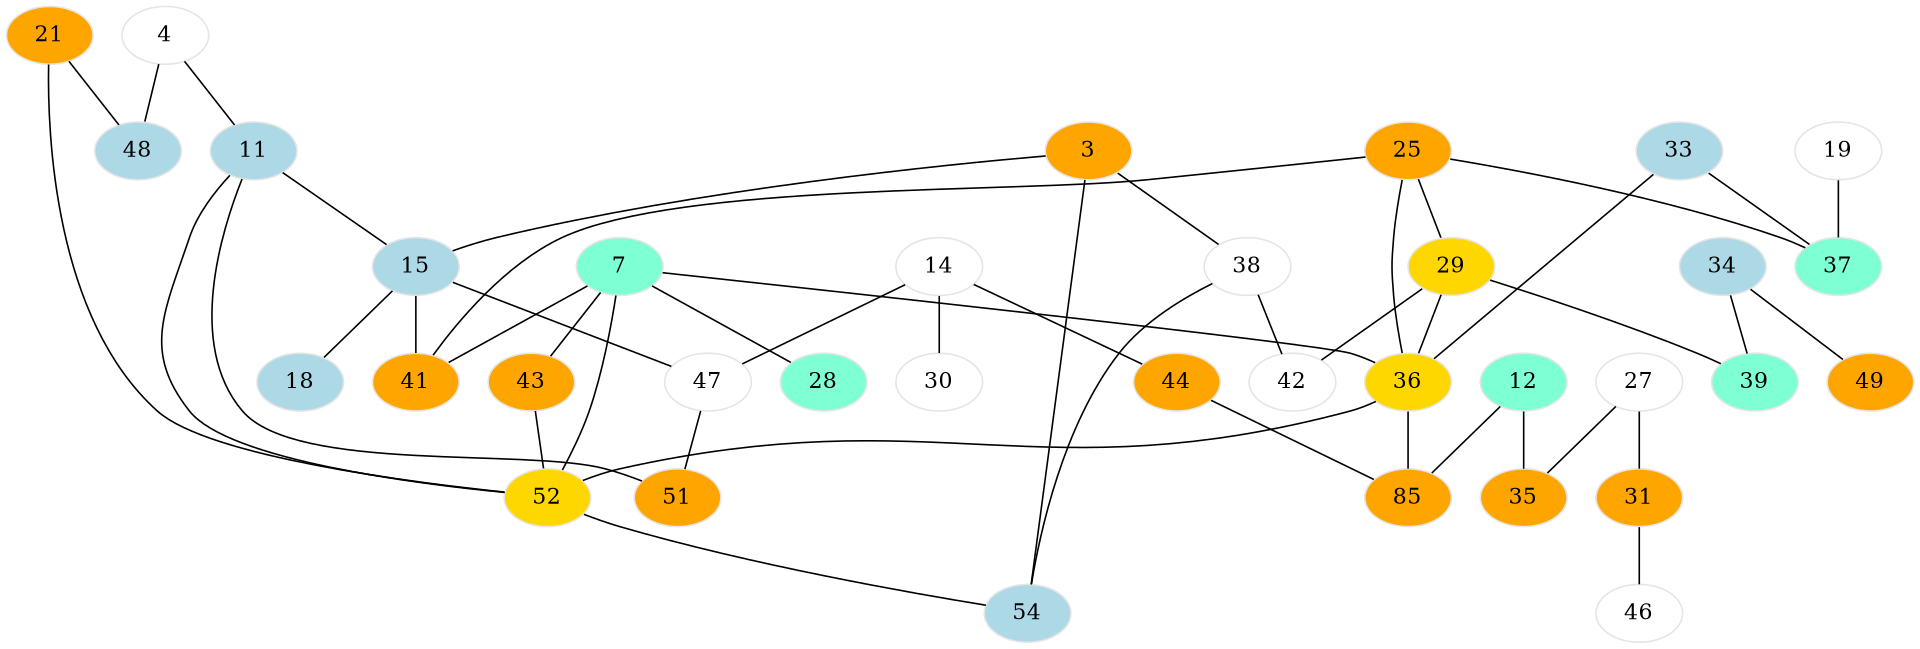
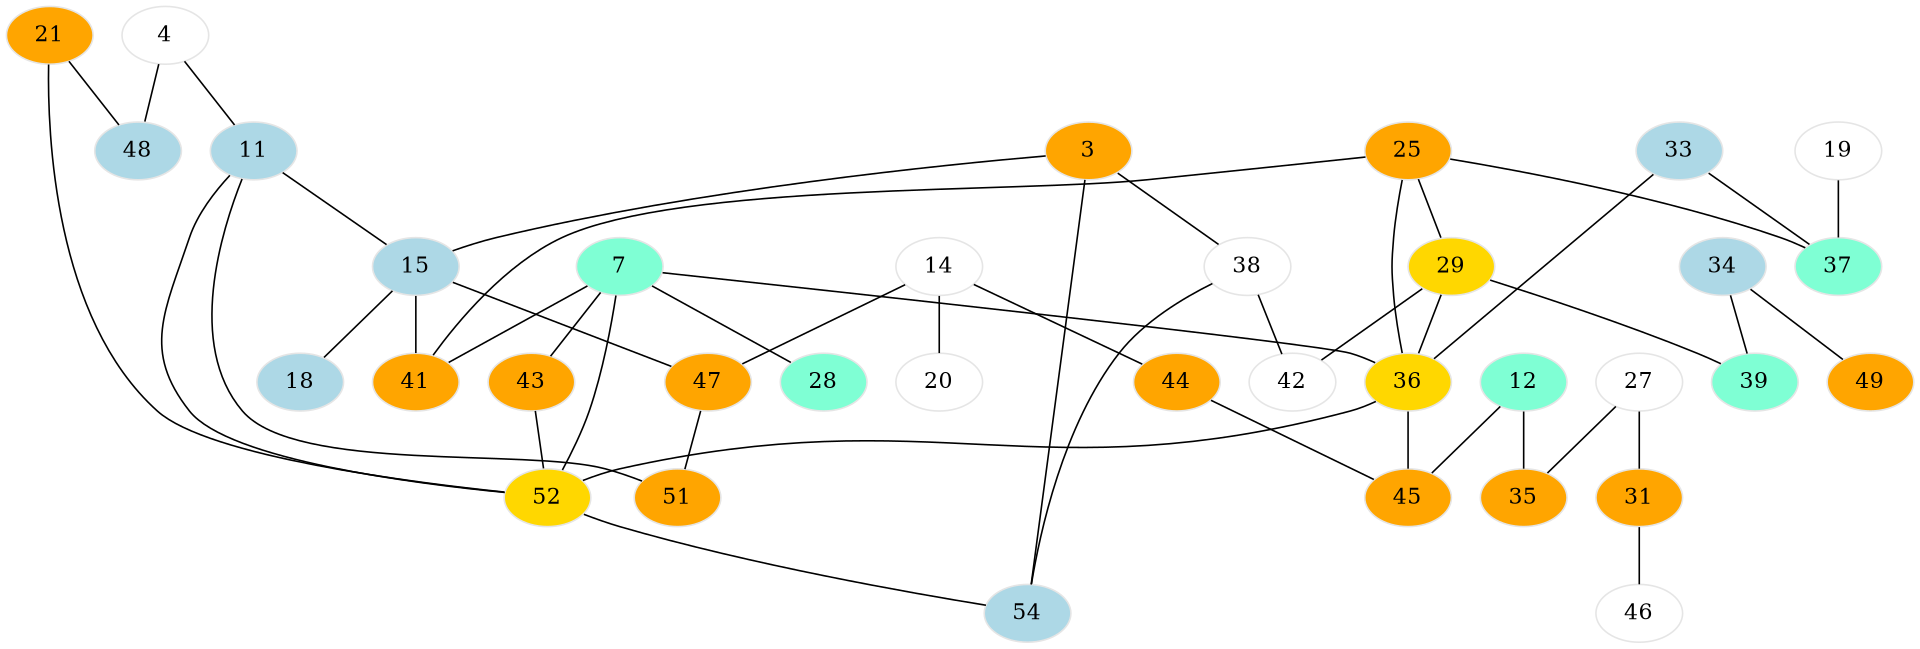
(708, 382) -> (708, 382)
(939, 382) -> (939, 382)
(1408, 498) -> (1408, 498)
